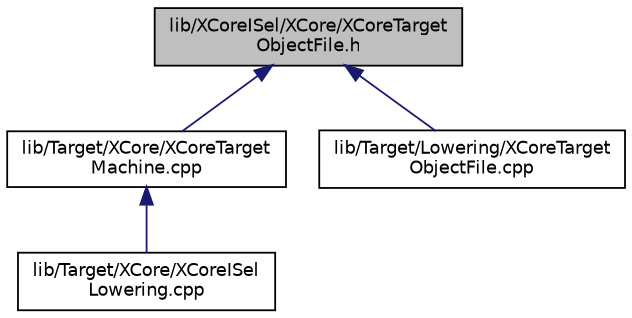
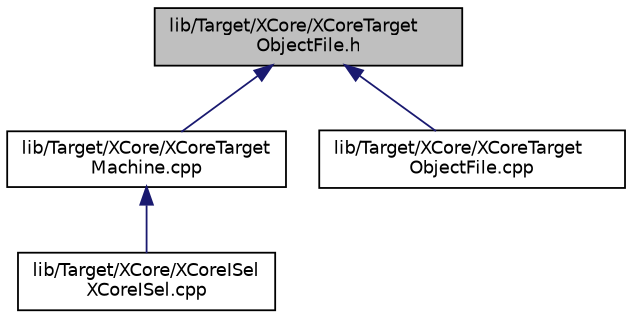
(308, 37) -> (308, 37)
(472, 159) -> (472, 159)
(147, 281) -> (147, 281)
